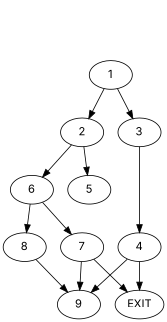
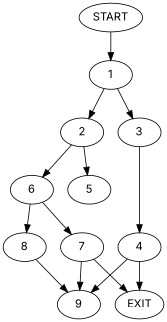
none -> (111, 18)
